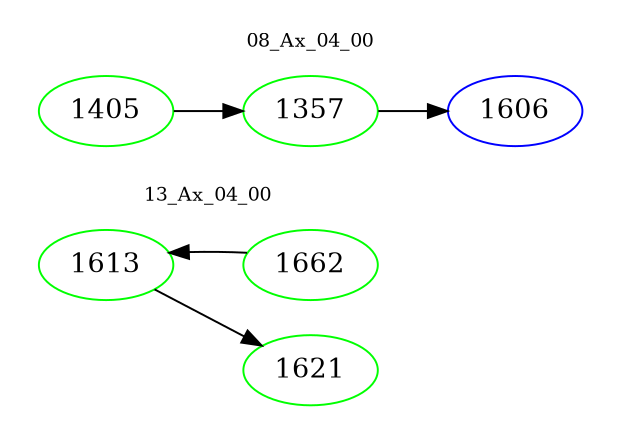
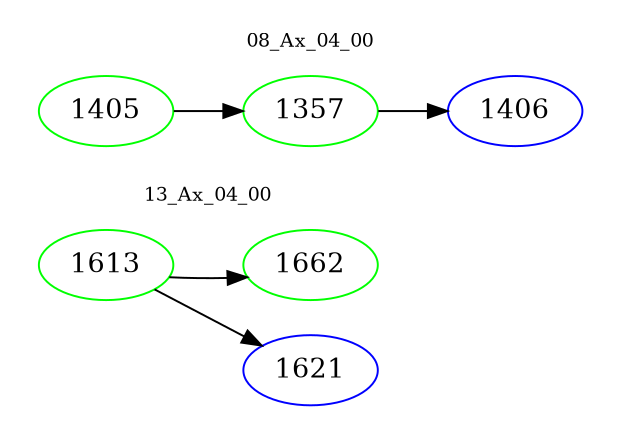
(515, 111) -> (515, 111)
(218, 252) -> (198, 278)
(311, 370) -> (311, 370)
